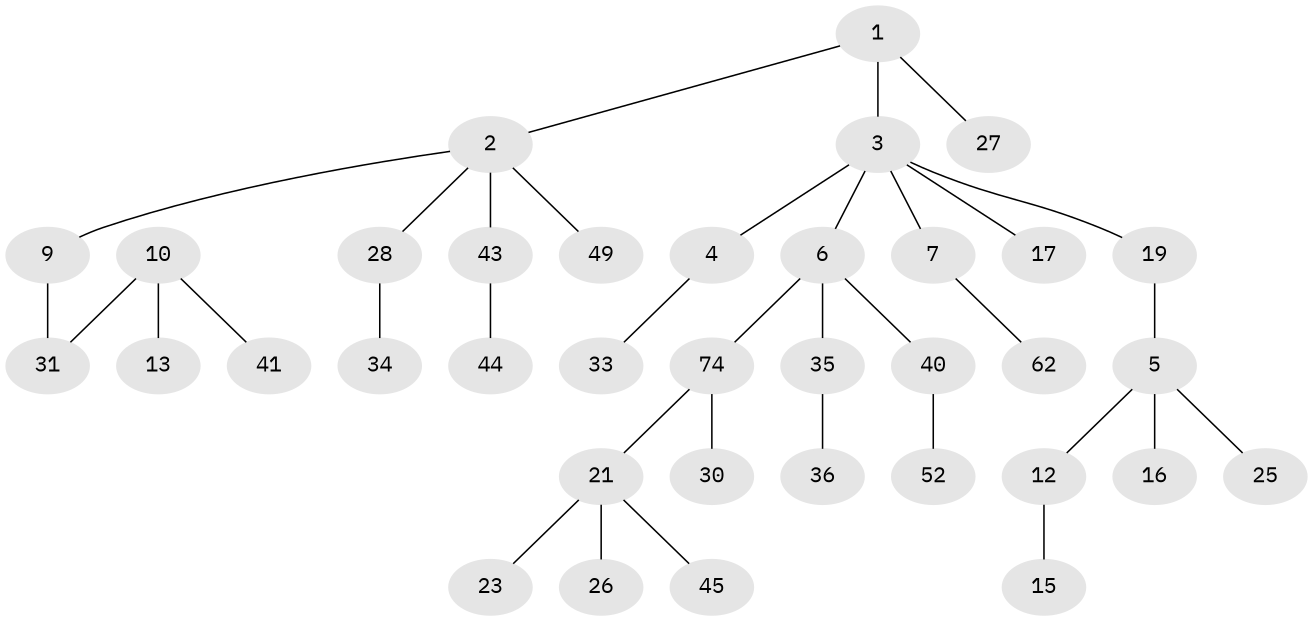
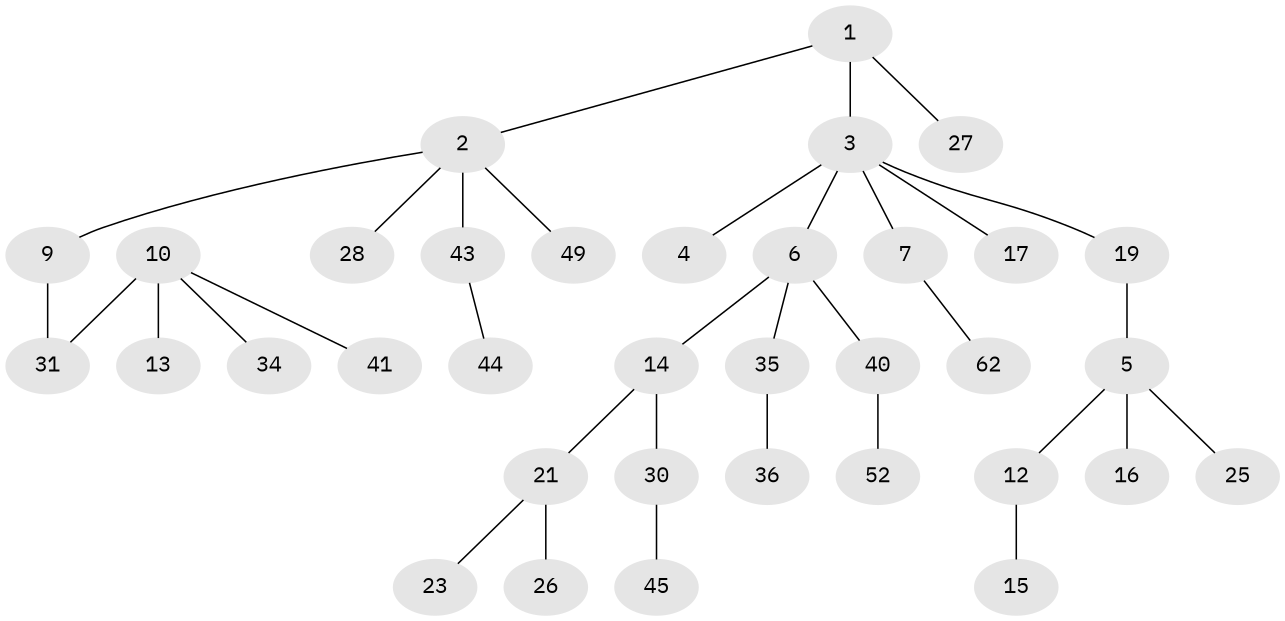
(380, 311) -> (214, 310)
(601, 366) -> none
(712, 366) -> (657, 366)
(656, 532) -> (657, 532)
